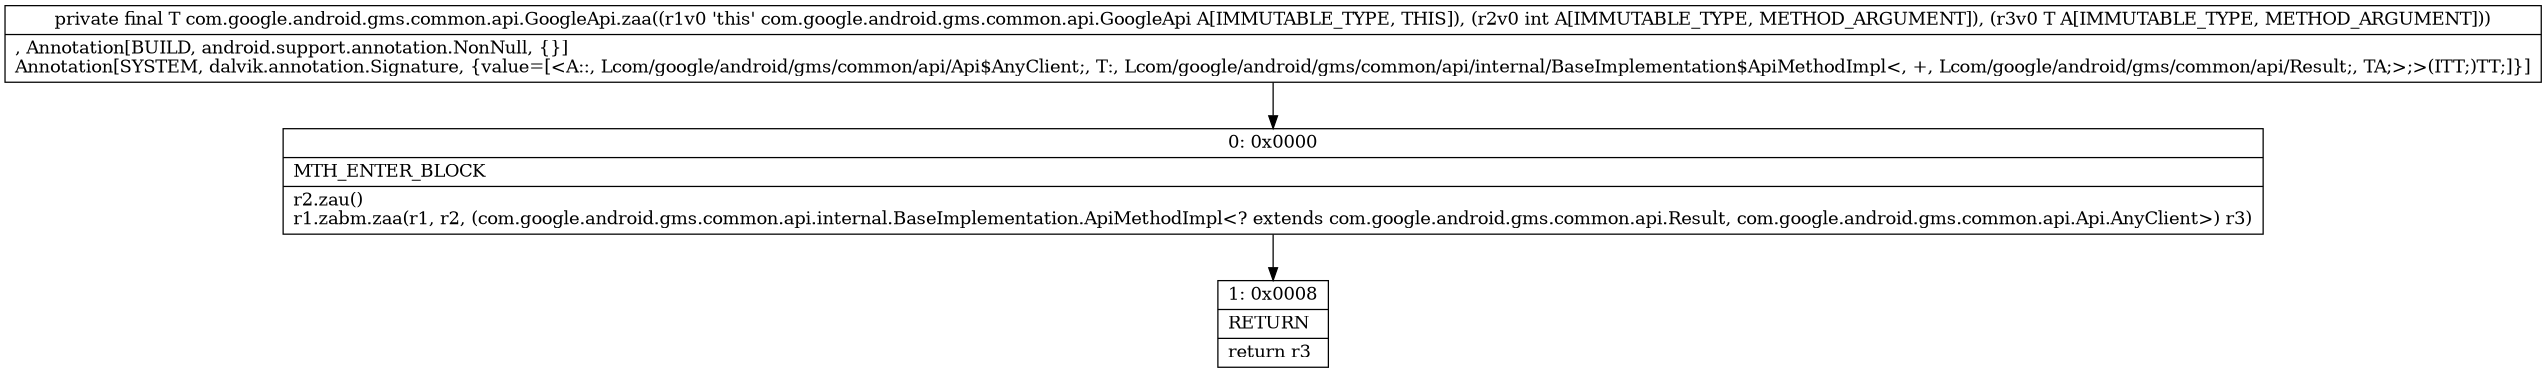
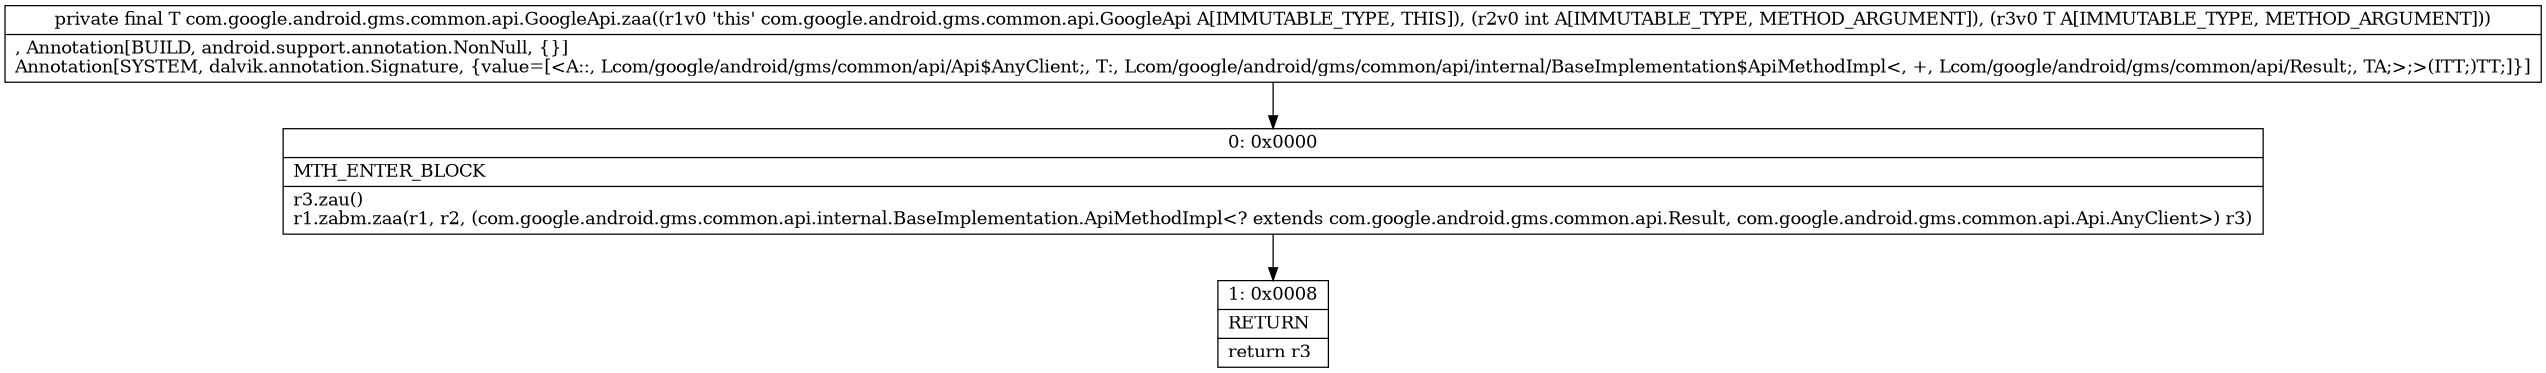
(328, 200) -> (328, 200)
